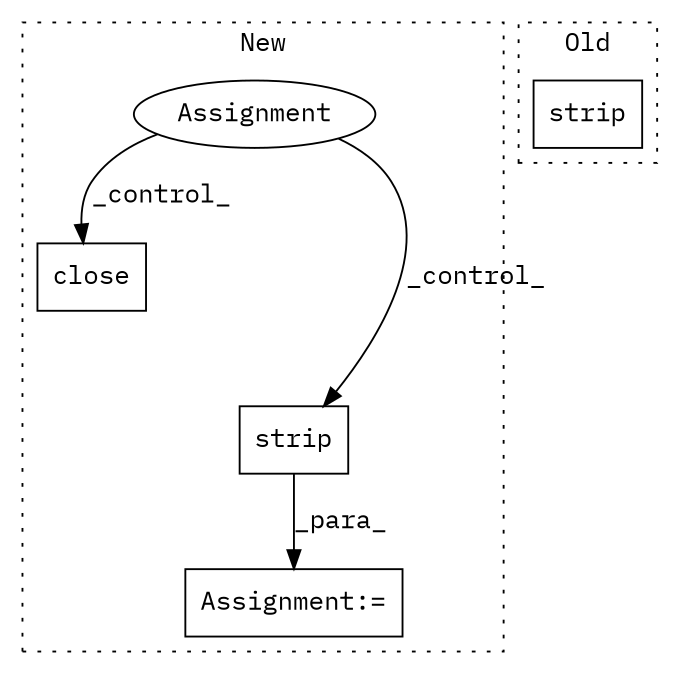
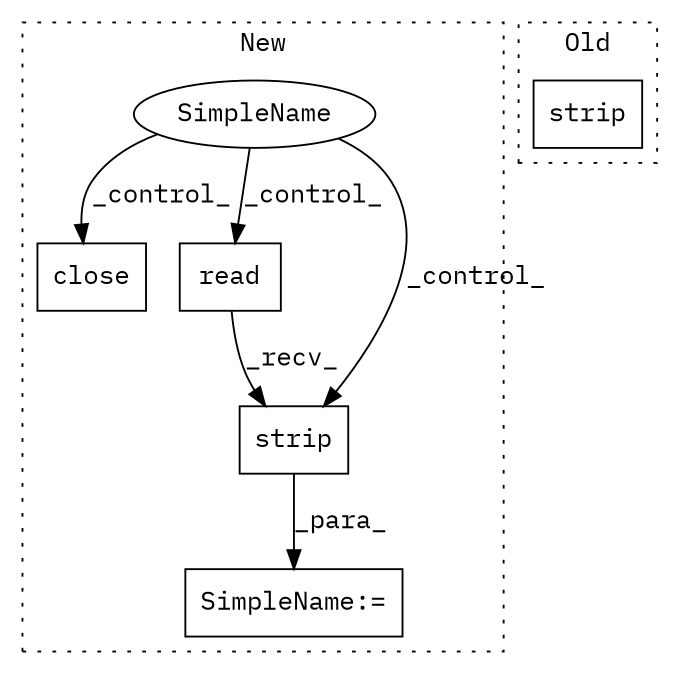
(255, 114) -> (255, 114)
none -> (230, 277)
(294, 603) -> (294, 603)
